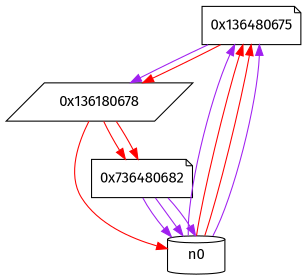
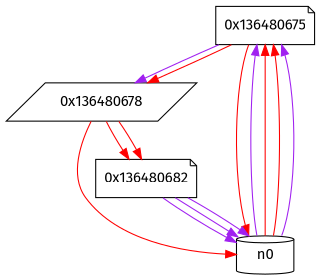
(100, 102) -> (102, 102)
none -> (237, 135)
(142, 178) -> (146, 178)
